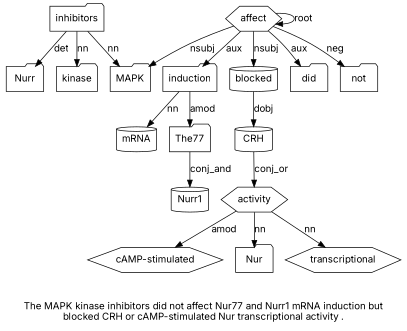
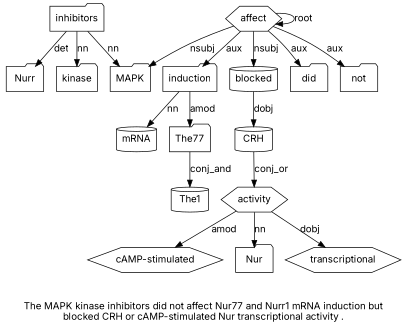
(335, 49) -> (335, 49)
(190, 200) -> (190, 200)
(310, 230) -> (310, 230)
